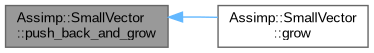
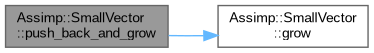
(200, 17) -> (186, 36)
